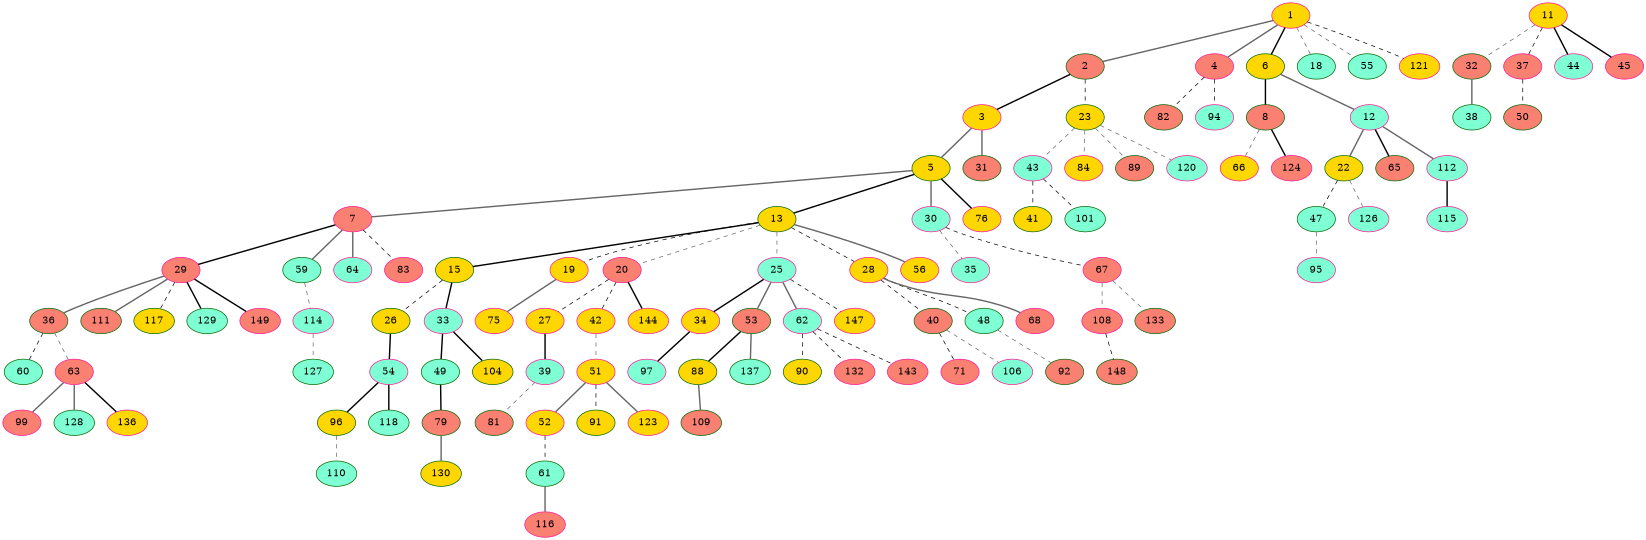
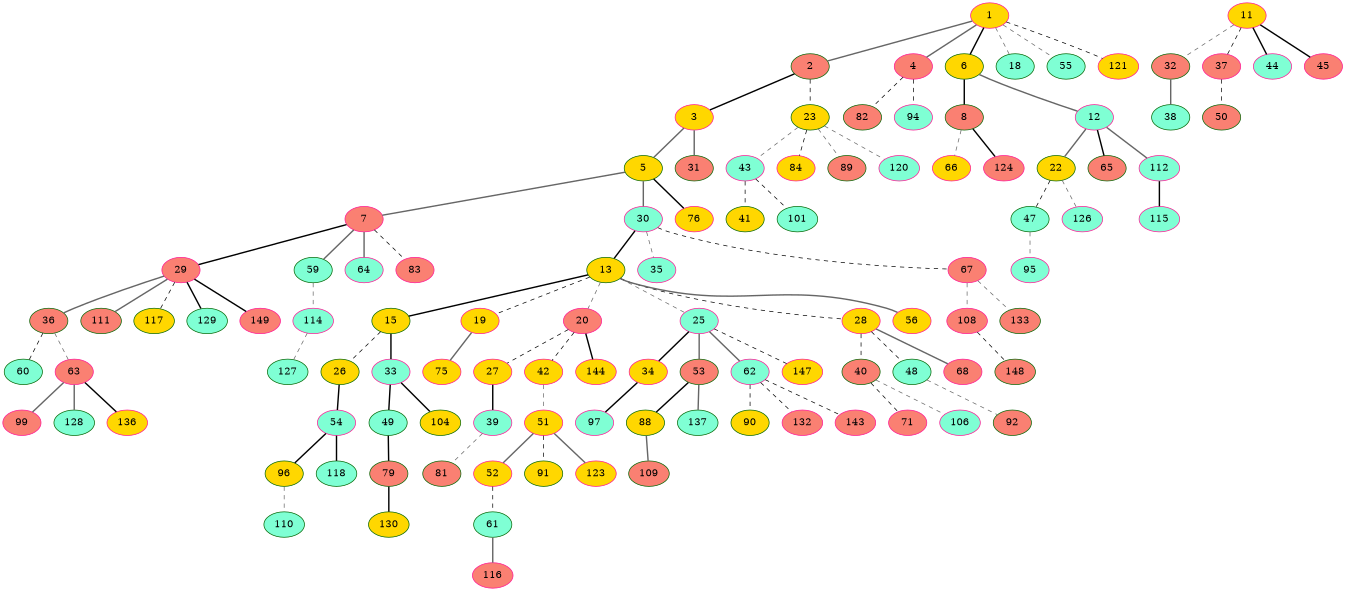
(1084, 143) -> (803, 143)
(854, 194) -> (625, 245)
(441, 448) -> (389, 499)
